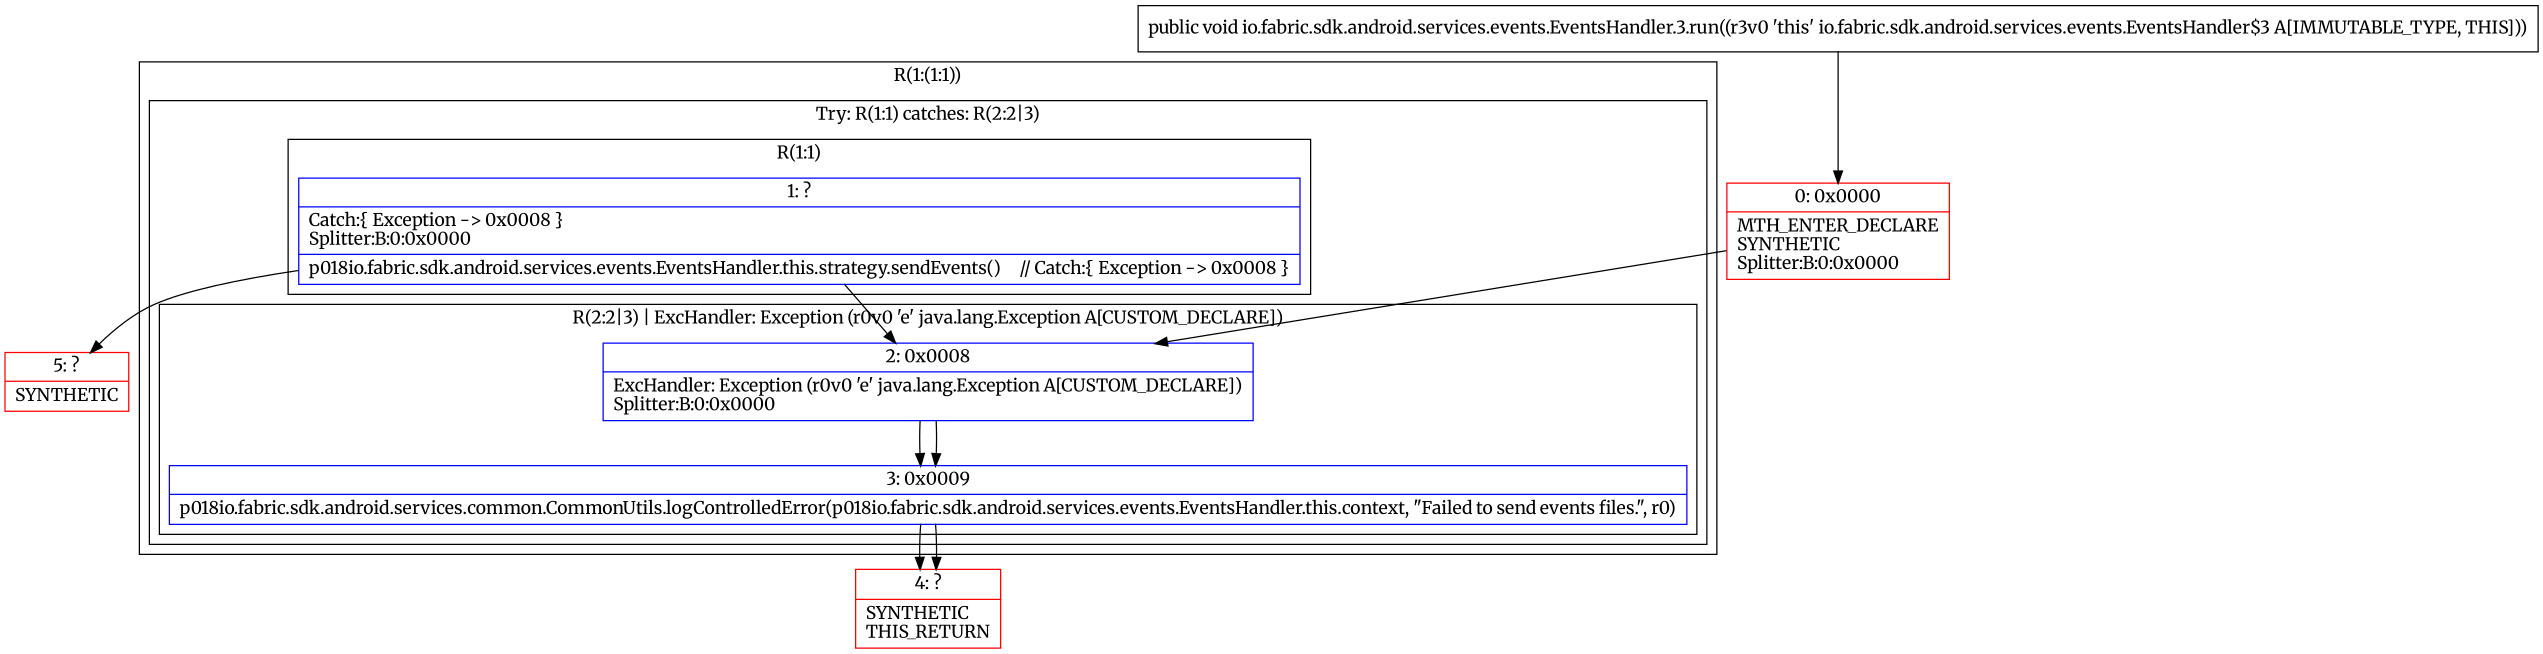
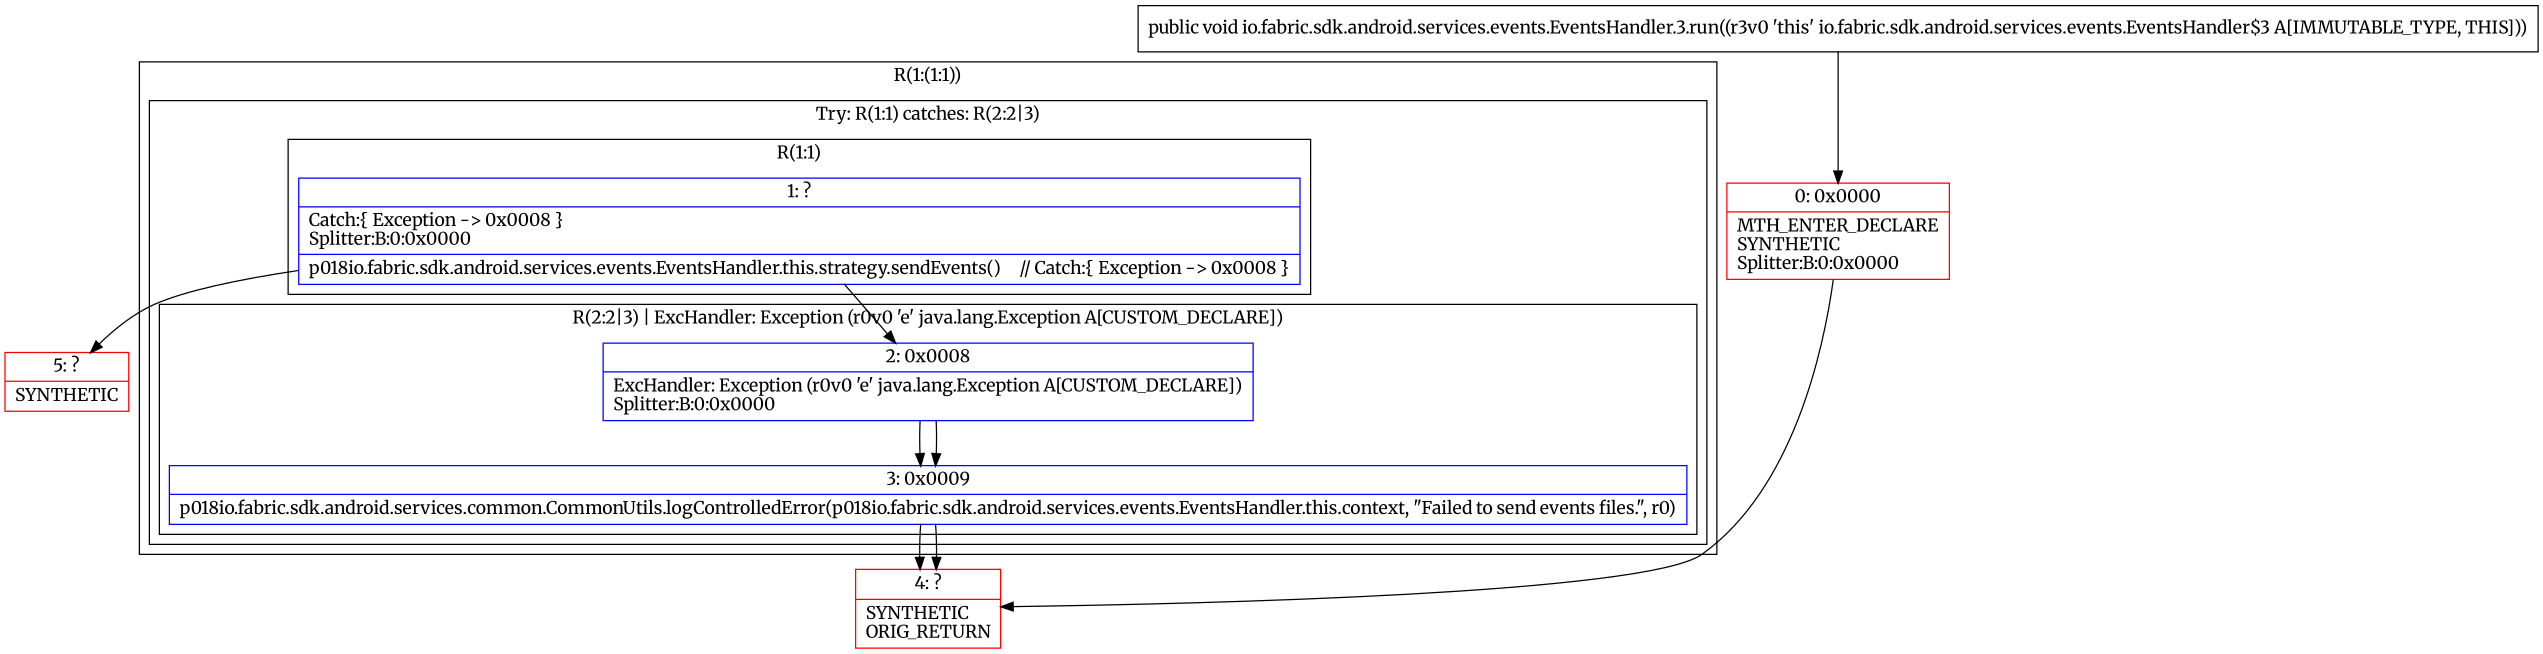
(1447, 296) -> (1516, 587)
(928, 632) -> (928, 632)
